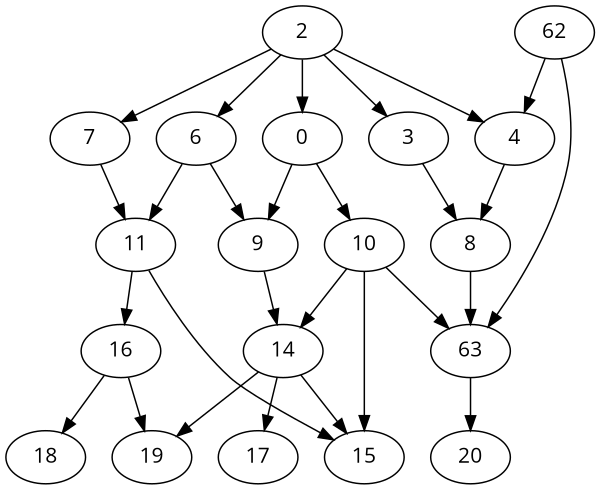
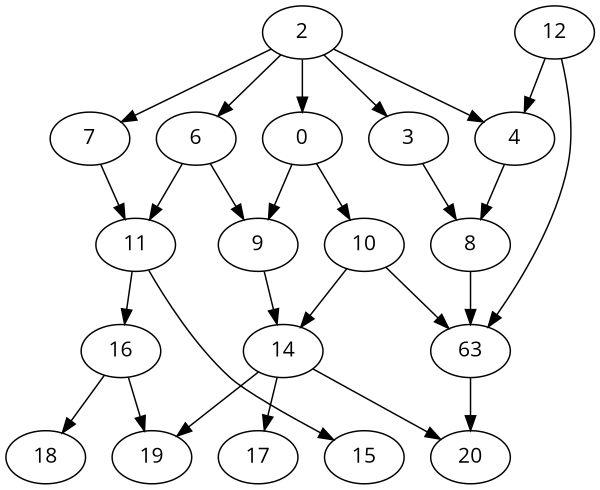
(555, 32) -> (555, 32)
(364, 343) -> none
(319, 398) -> (370, 400)
